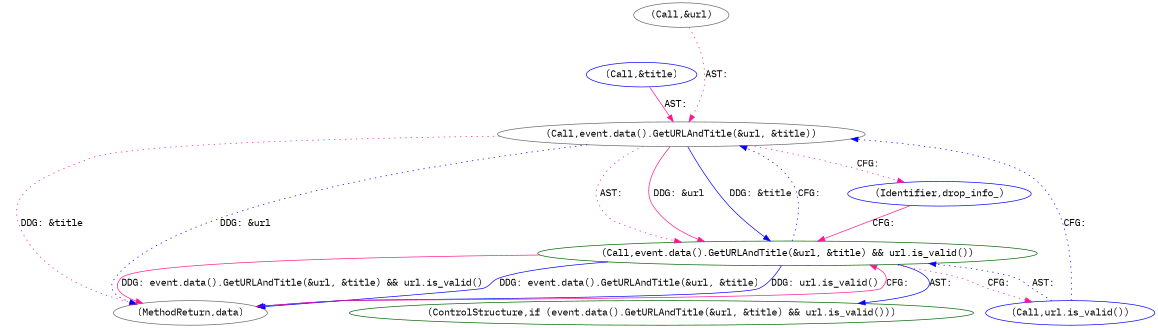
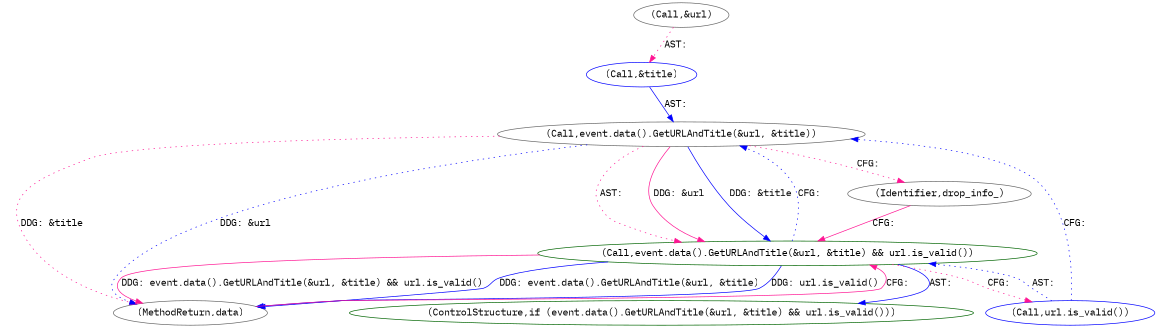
(704, 71) -> (664, 42)
(659, 102) -> (659, 102)
(940, 194) -> (940, 194)
